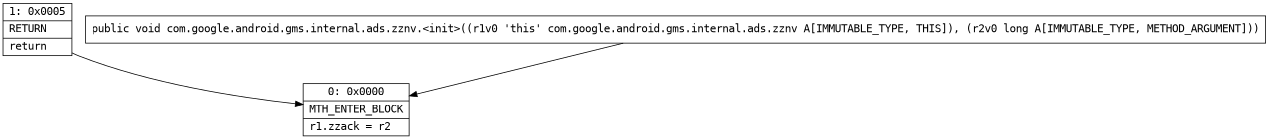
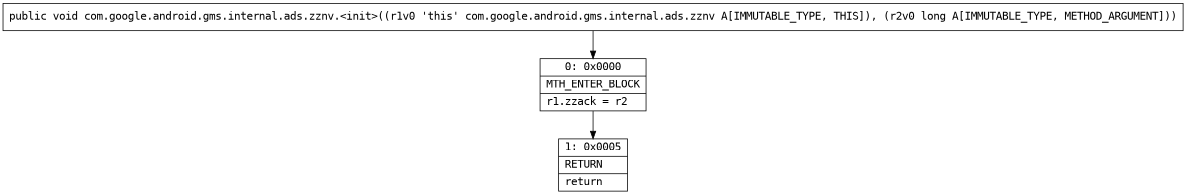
(182, 86) -> (593, 121)
